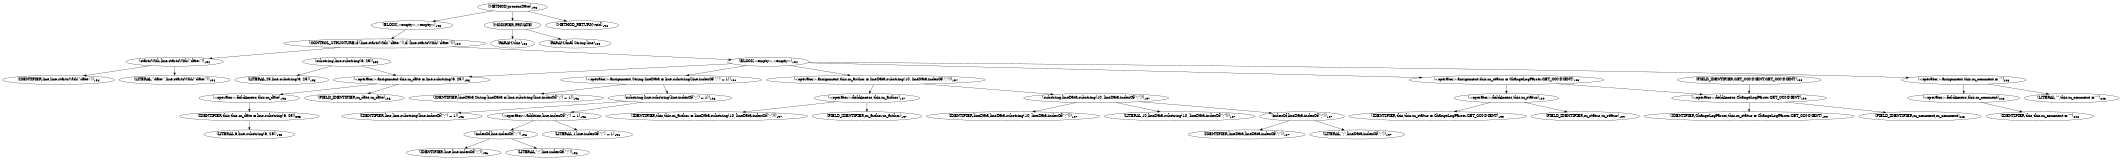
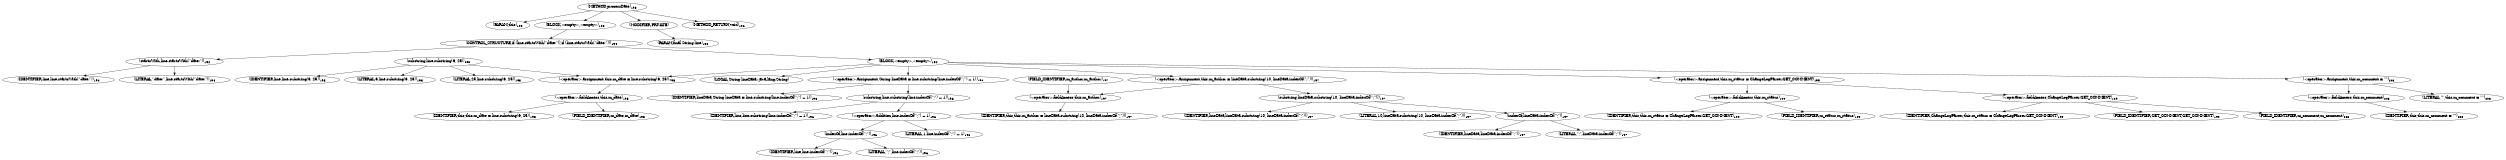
(513, 33) -> (559, 16)
(467, 79) -> (672, 79)
none -> (287, 80)
none -> (751, 80)
(1749, 88) -> (2112, 107)
(384, 89) -> (599, 106)
(1804, 98) -> (2115, 98)
(867, 106) -> (1068, 88)
(298, 116) -> (533, 116)
(249, 124) -> (415, 70)
